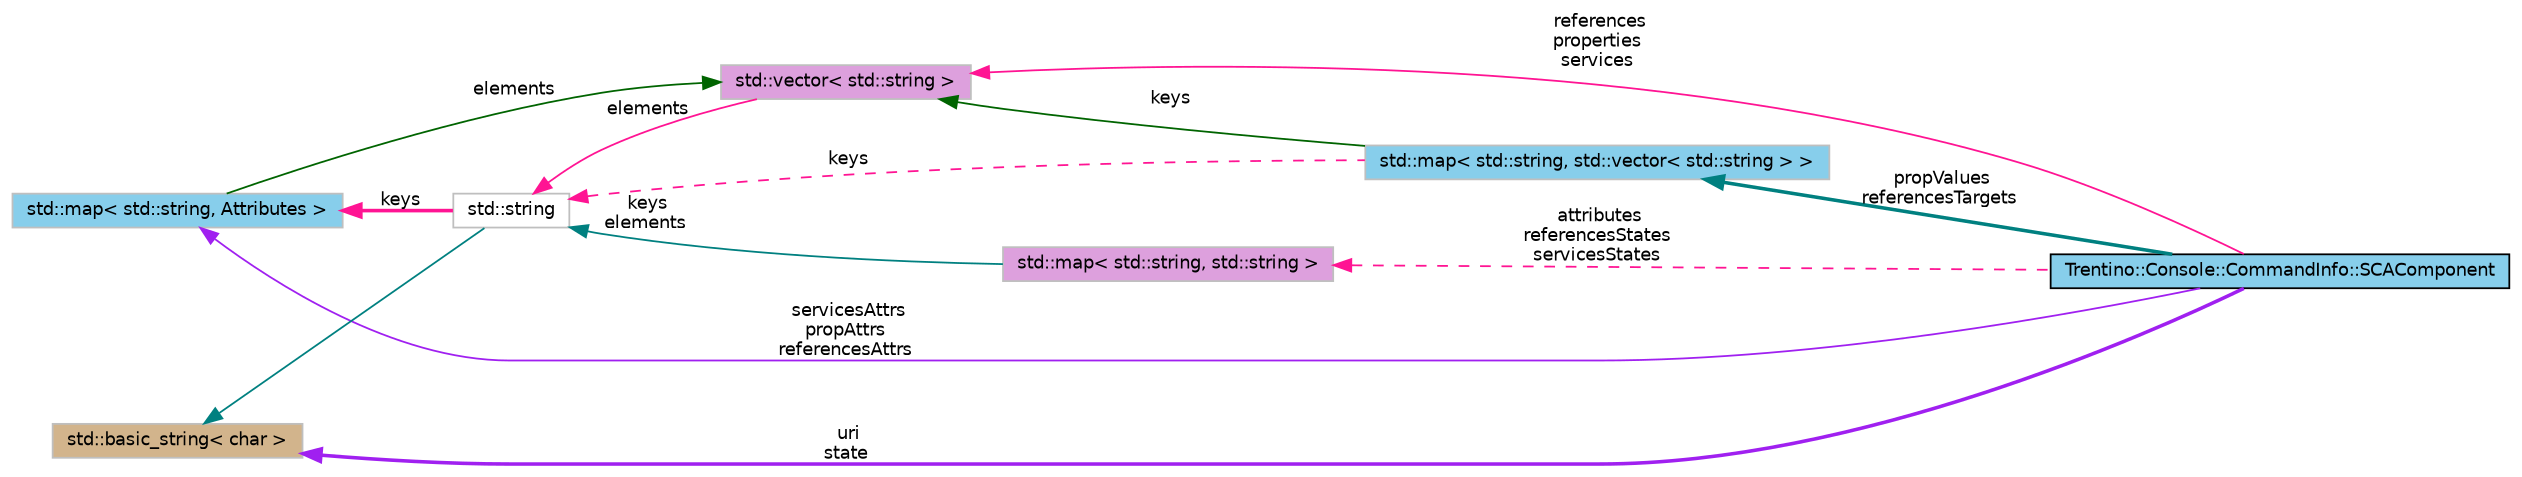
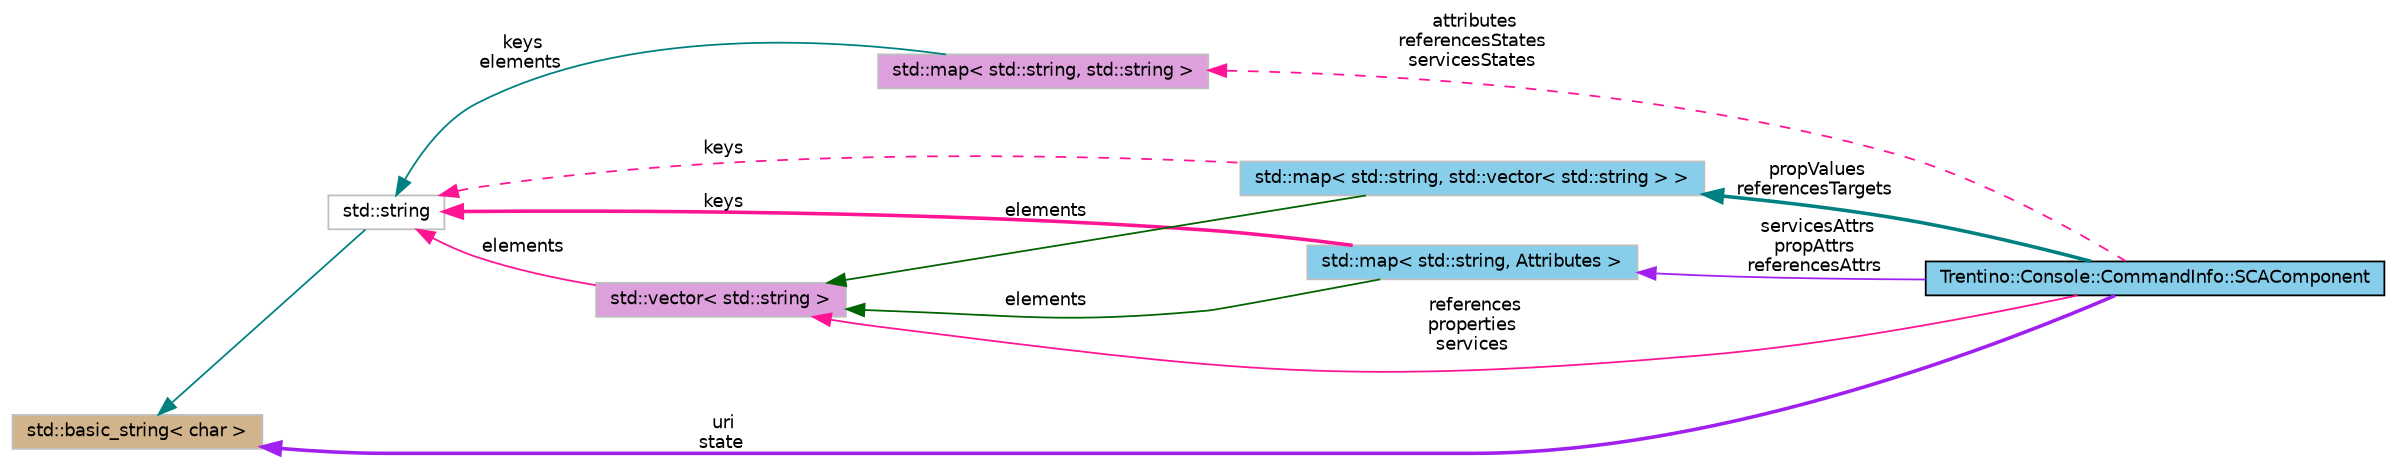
(1168, 99) -> (1043, 211)
(407, 211) -> (908, 216)
